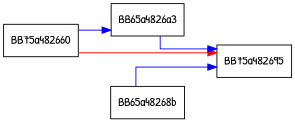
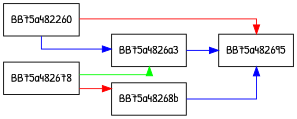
(148, 20) -> (149, 50)
(41, 40) -> (41, 20)
none -> (41, 78)
(148, 103) -> (149, 99)
